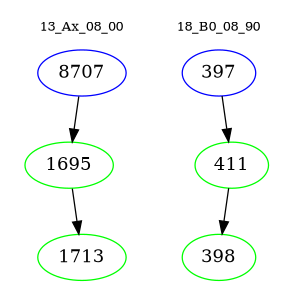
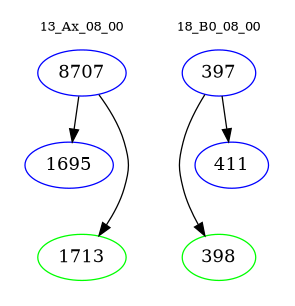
(219, 28) -> (219, 28)
(69, 165) -> (69, 165)
(232, 165) -> (232, 165)
(75, 205) -> (128, 159)
(226, 205) -> (180, 159)
